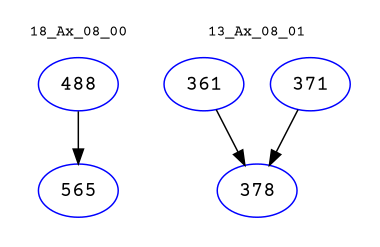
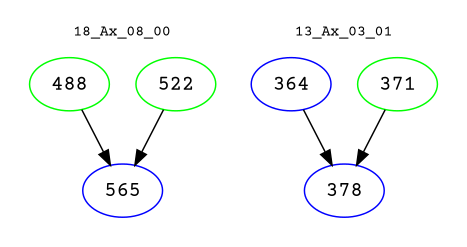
(257, 32) -> (344, 32)
(78, 84) -> (69, 84)
none -> (176, 84)
(204, 84) -> (291, 84)
(310, 84) -> (398, 84)
